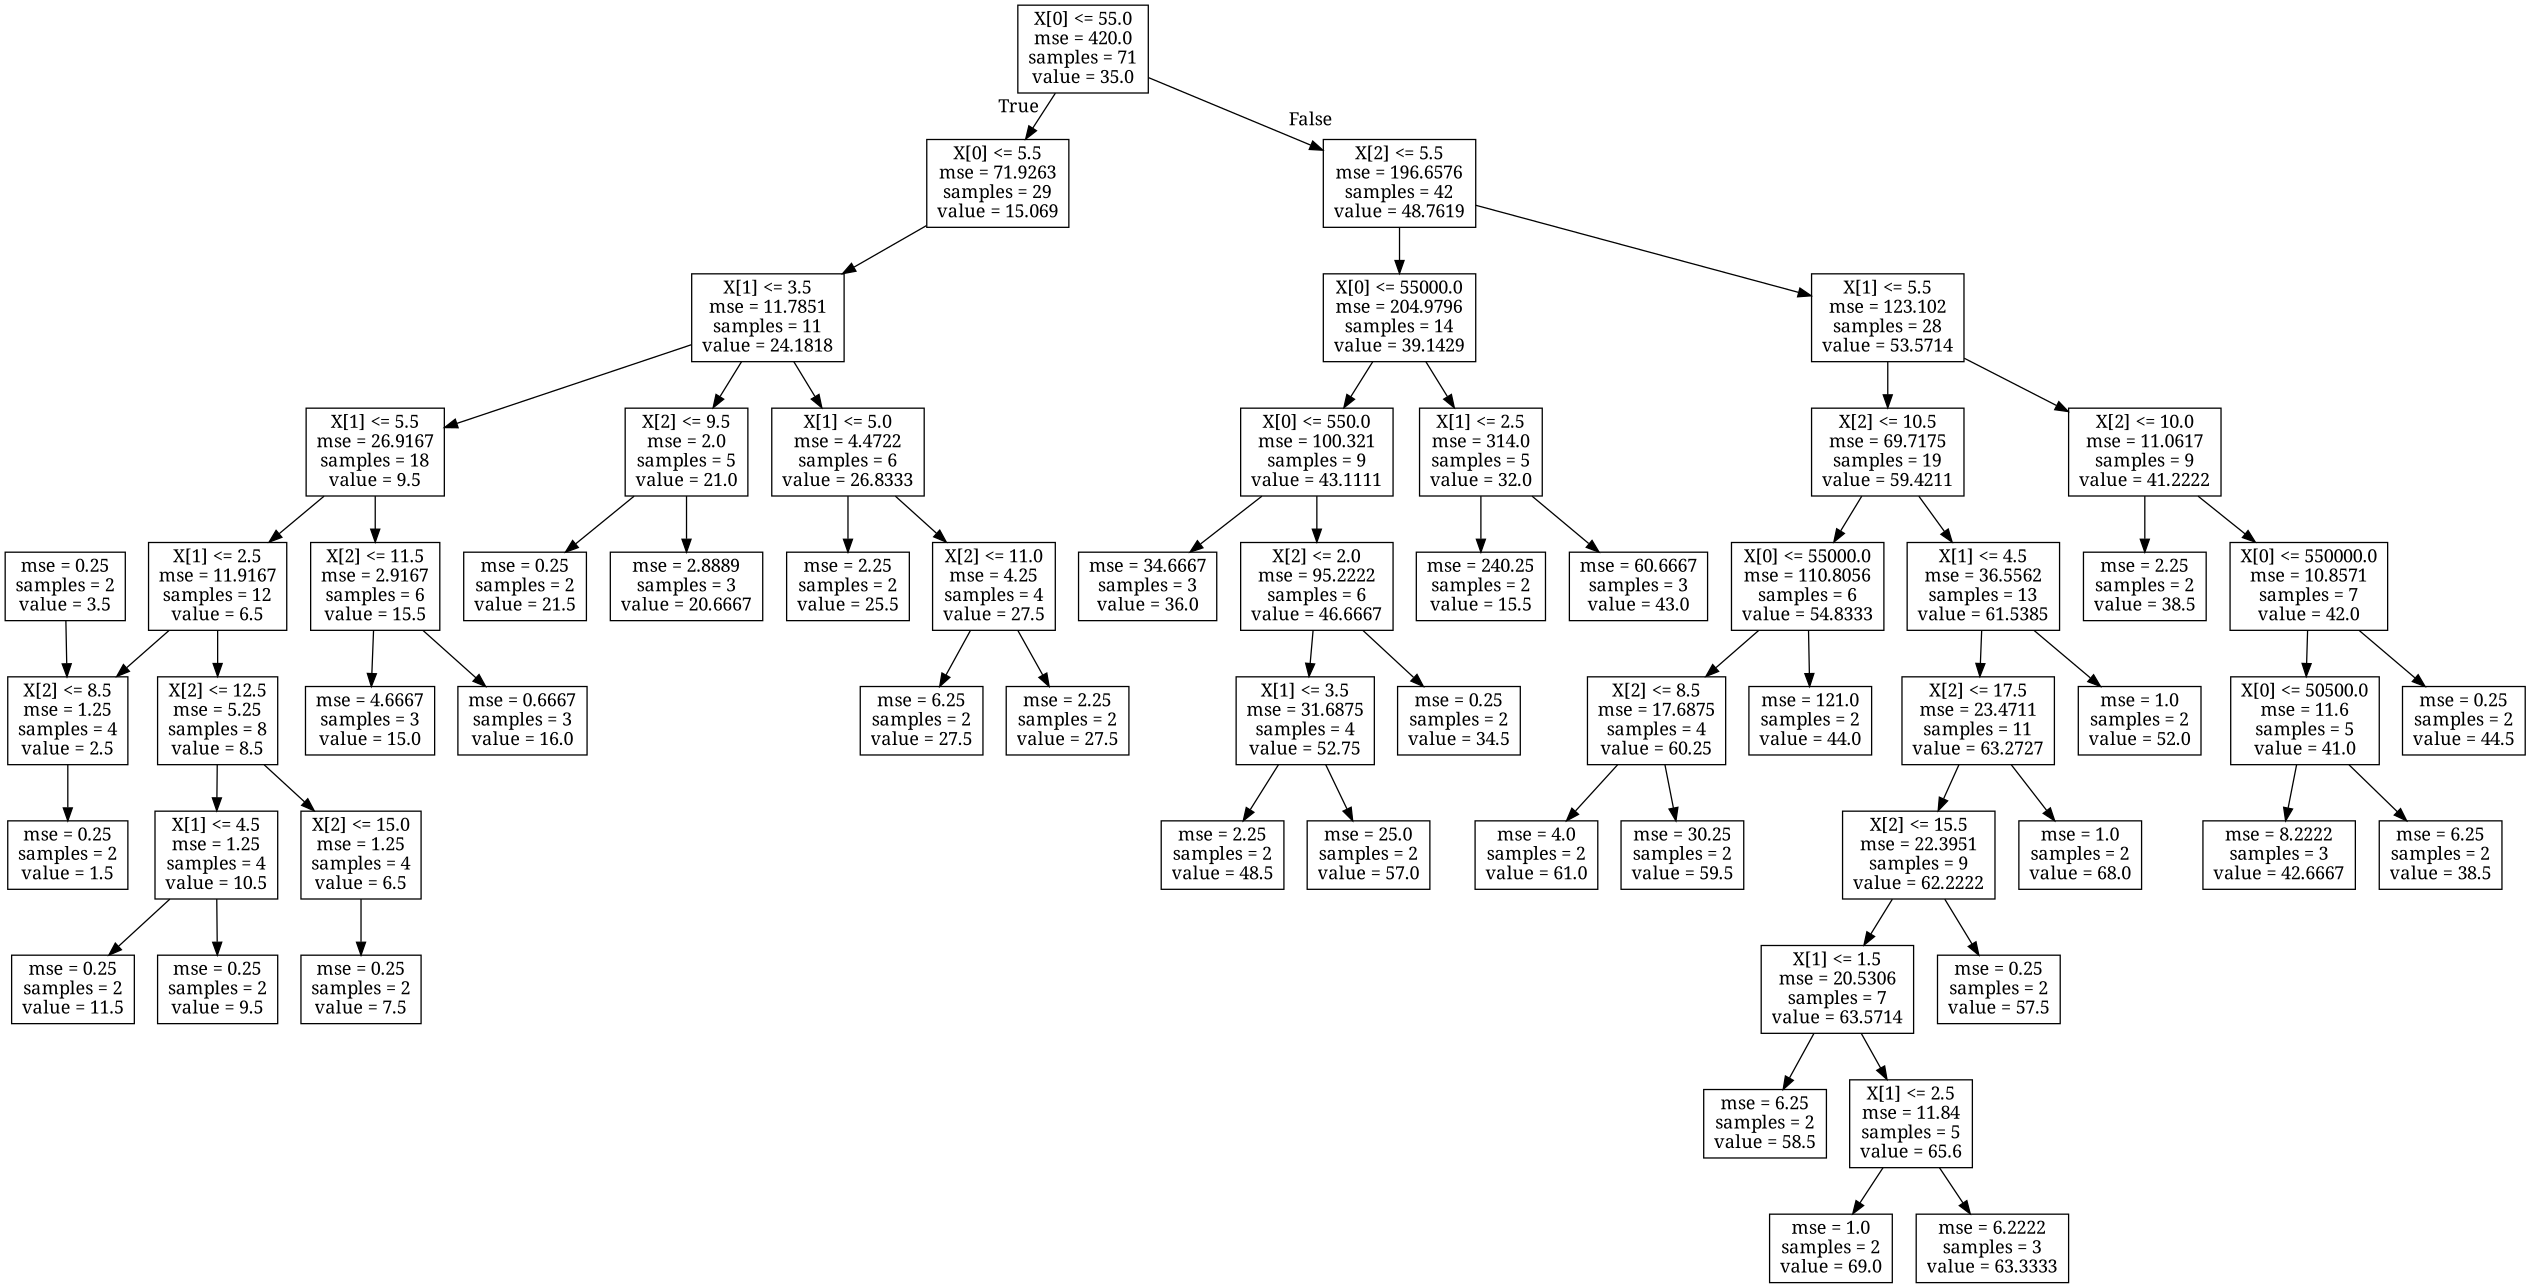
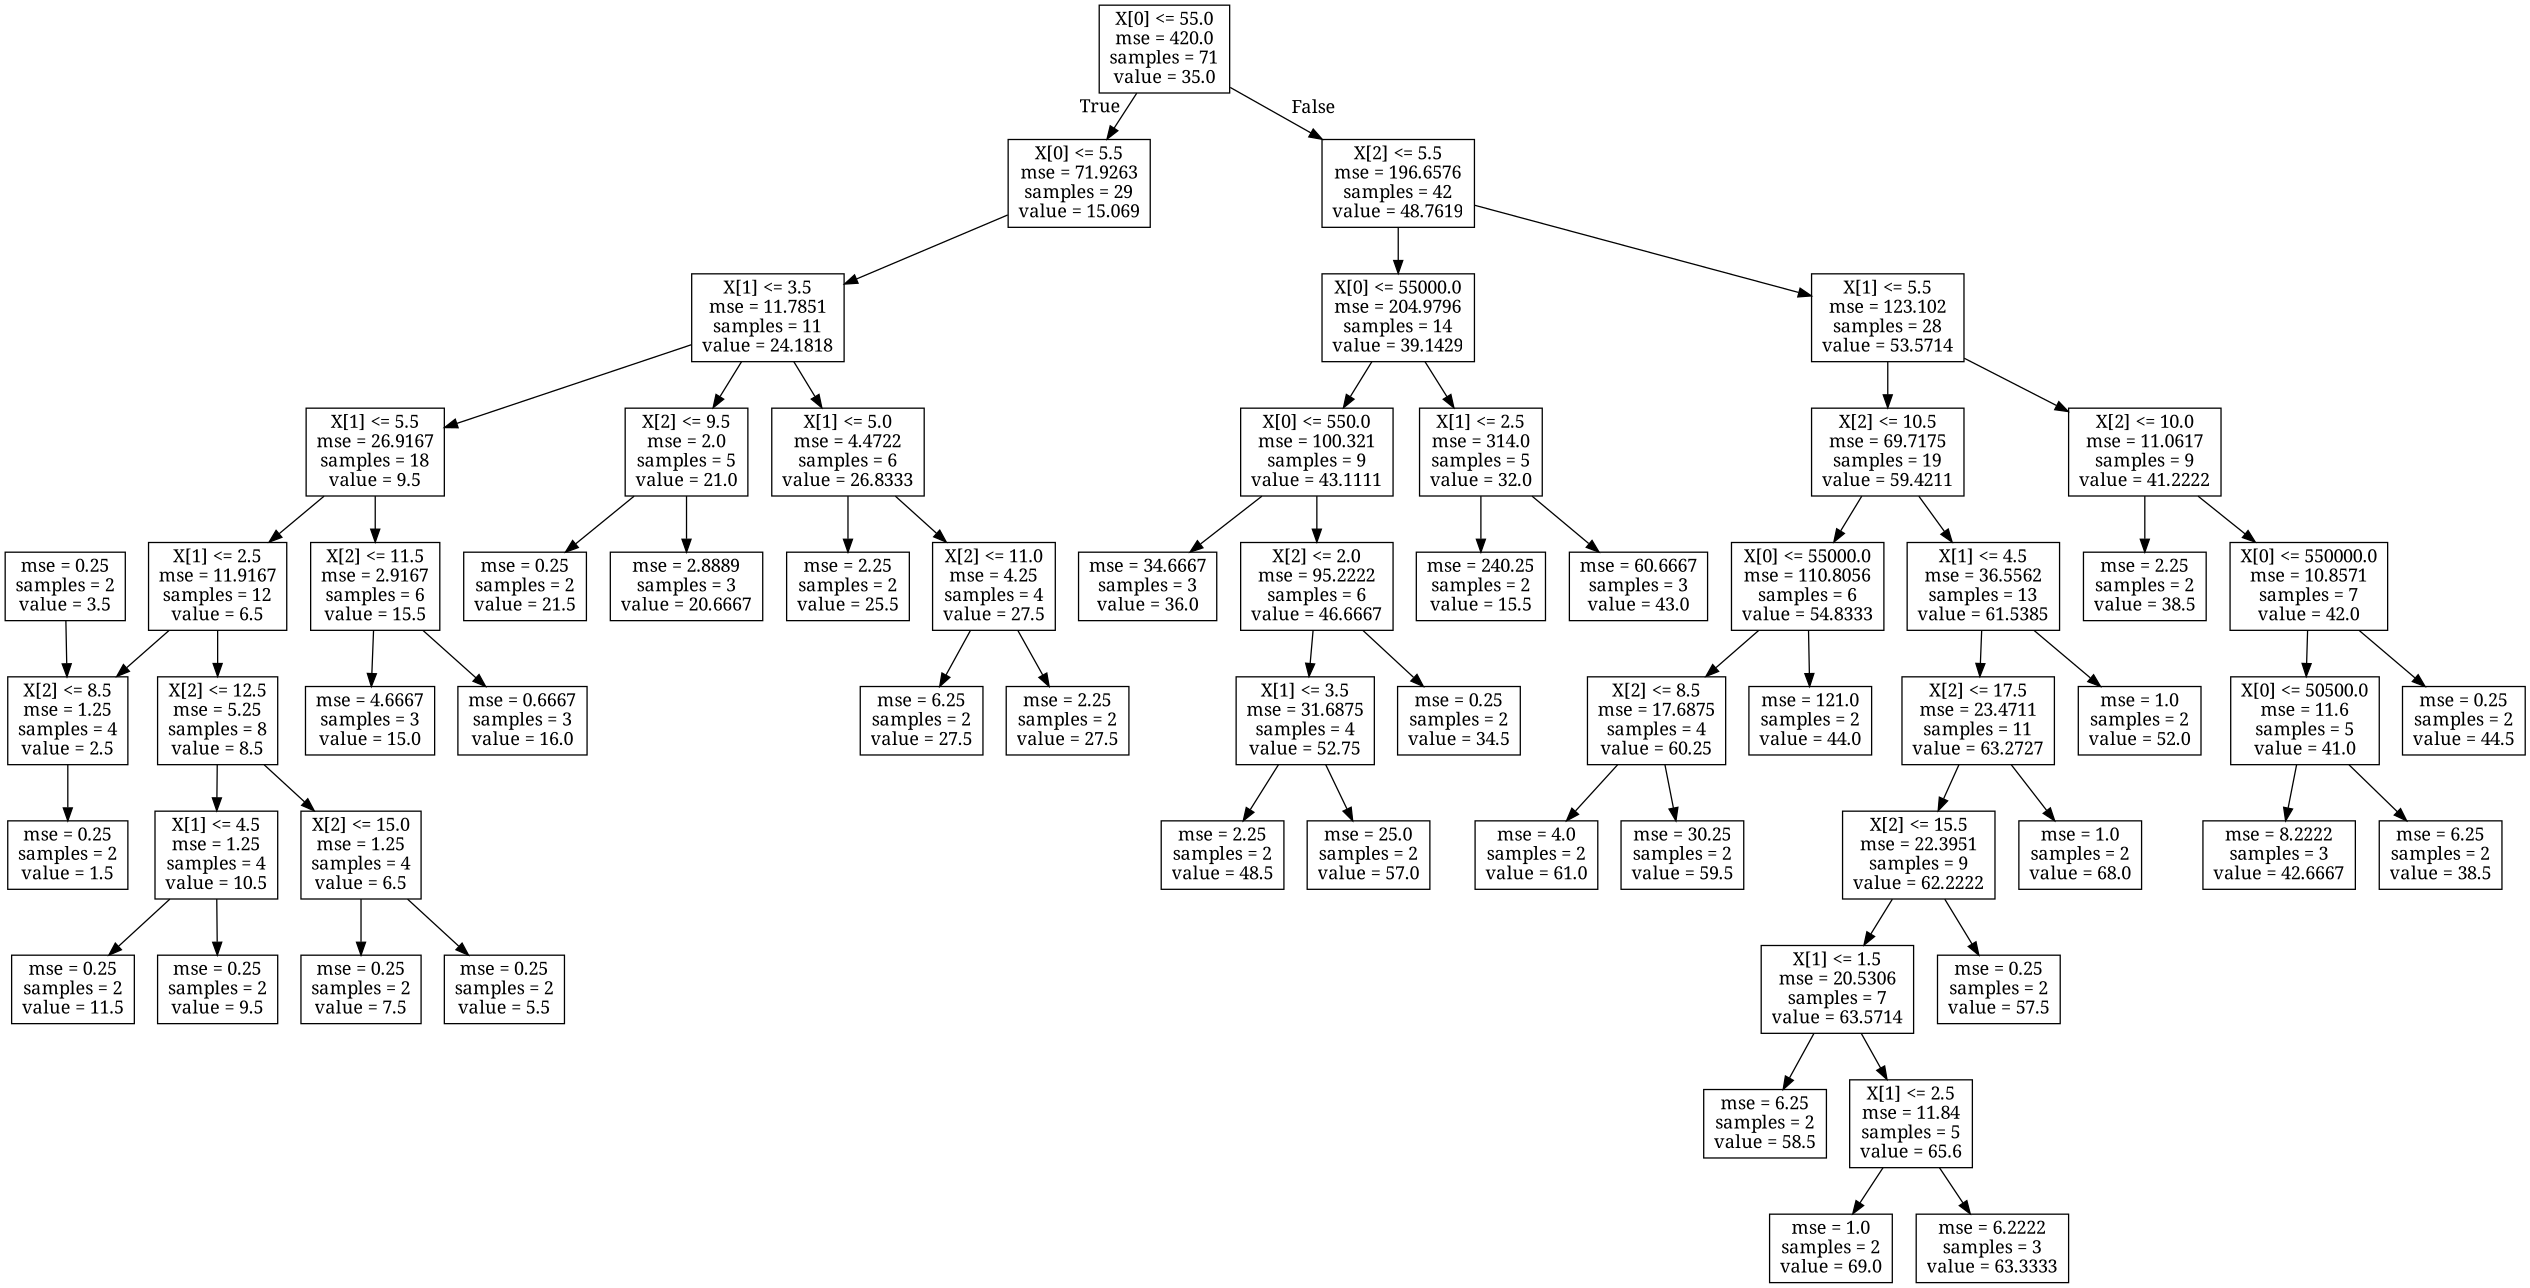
none -> (504, 989)
